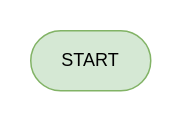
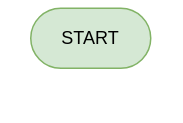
(91, 61) -> (91, 38)
